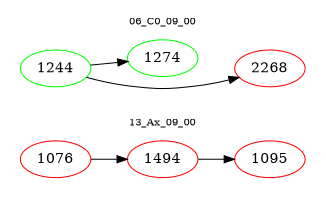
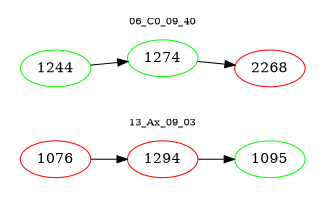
(163, 22) -> (163, 22)
(158, 88) -> (211, 63)
(163, 123) -> (163, 123)
(163, 159) -> (163, 159)
(270, 159) -> (270, 159)
